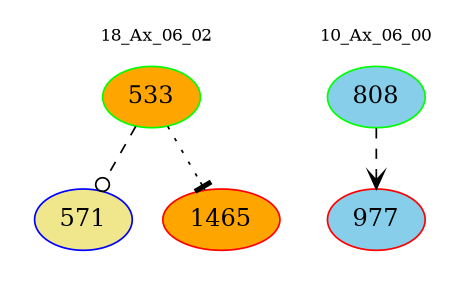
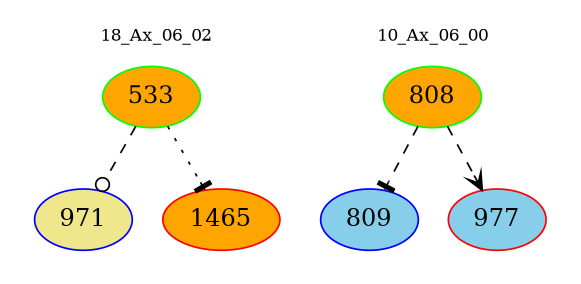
(376, 97) -> (433, 97)
(83, 220) -> (83, 220)
none -> (370, 220)
